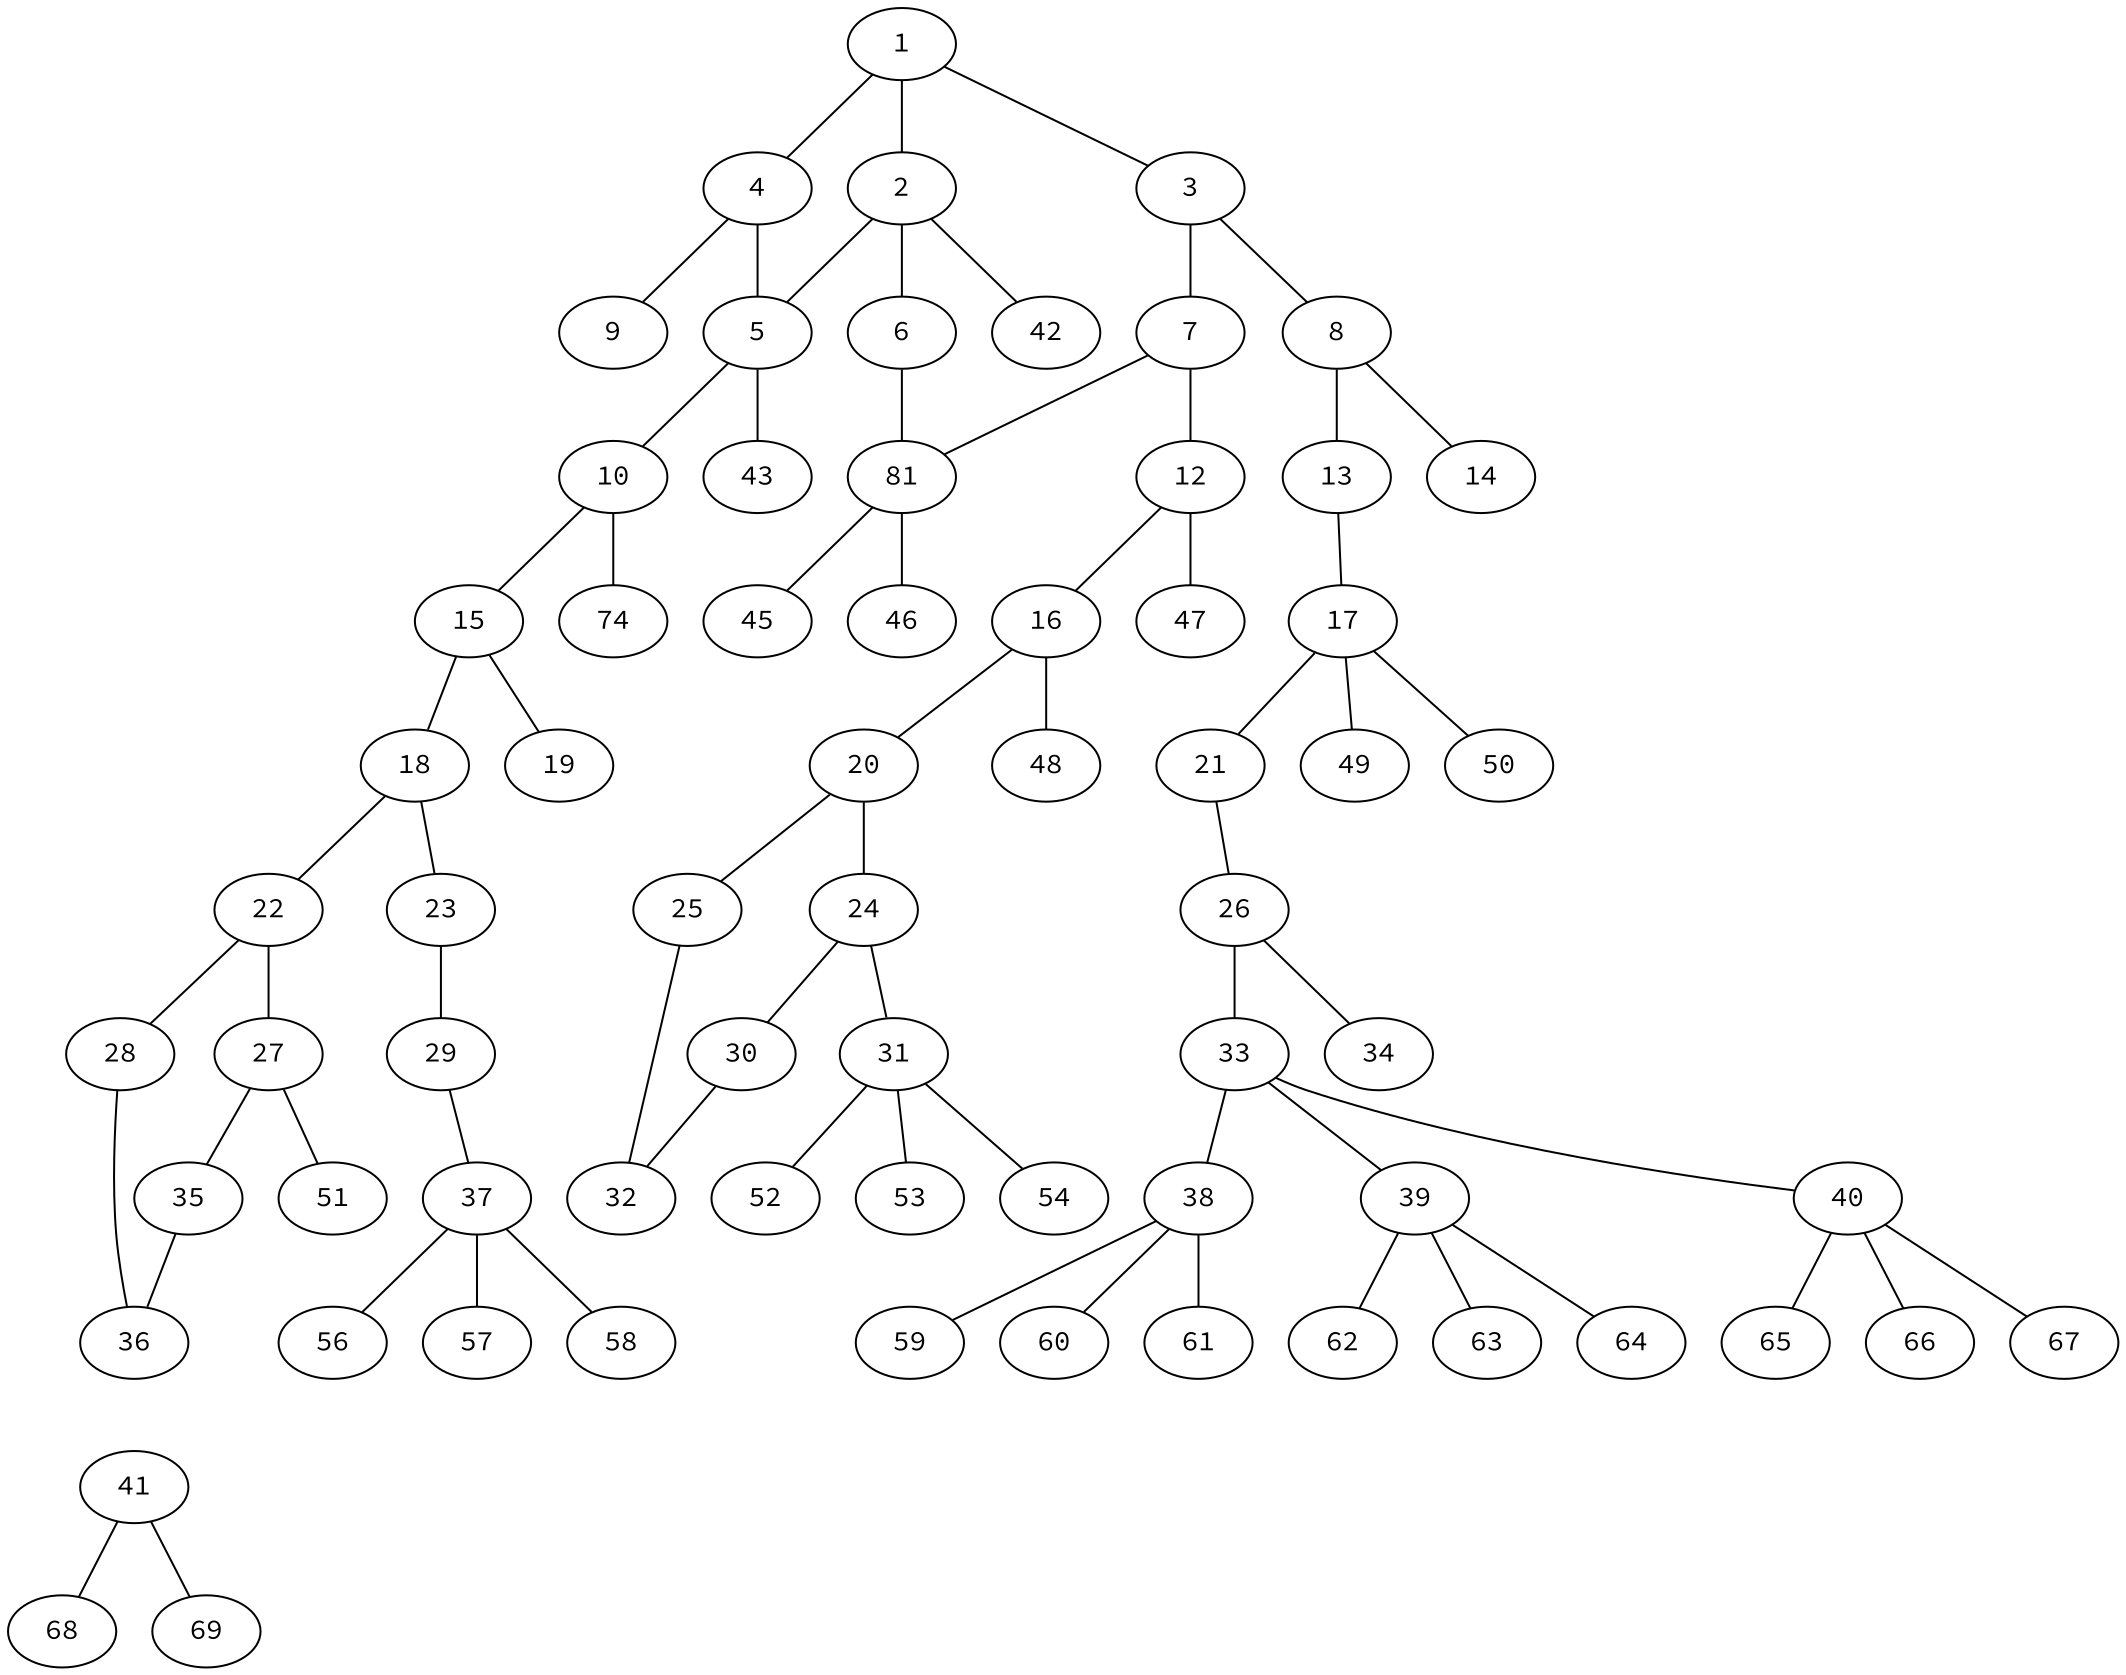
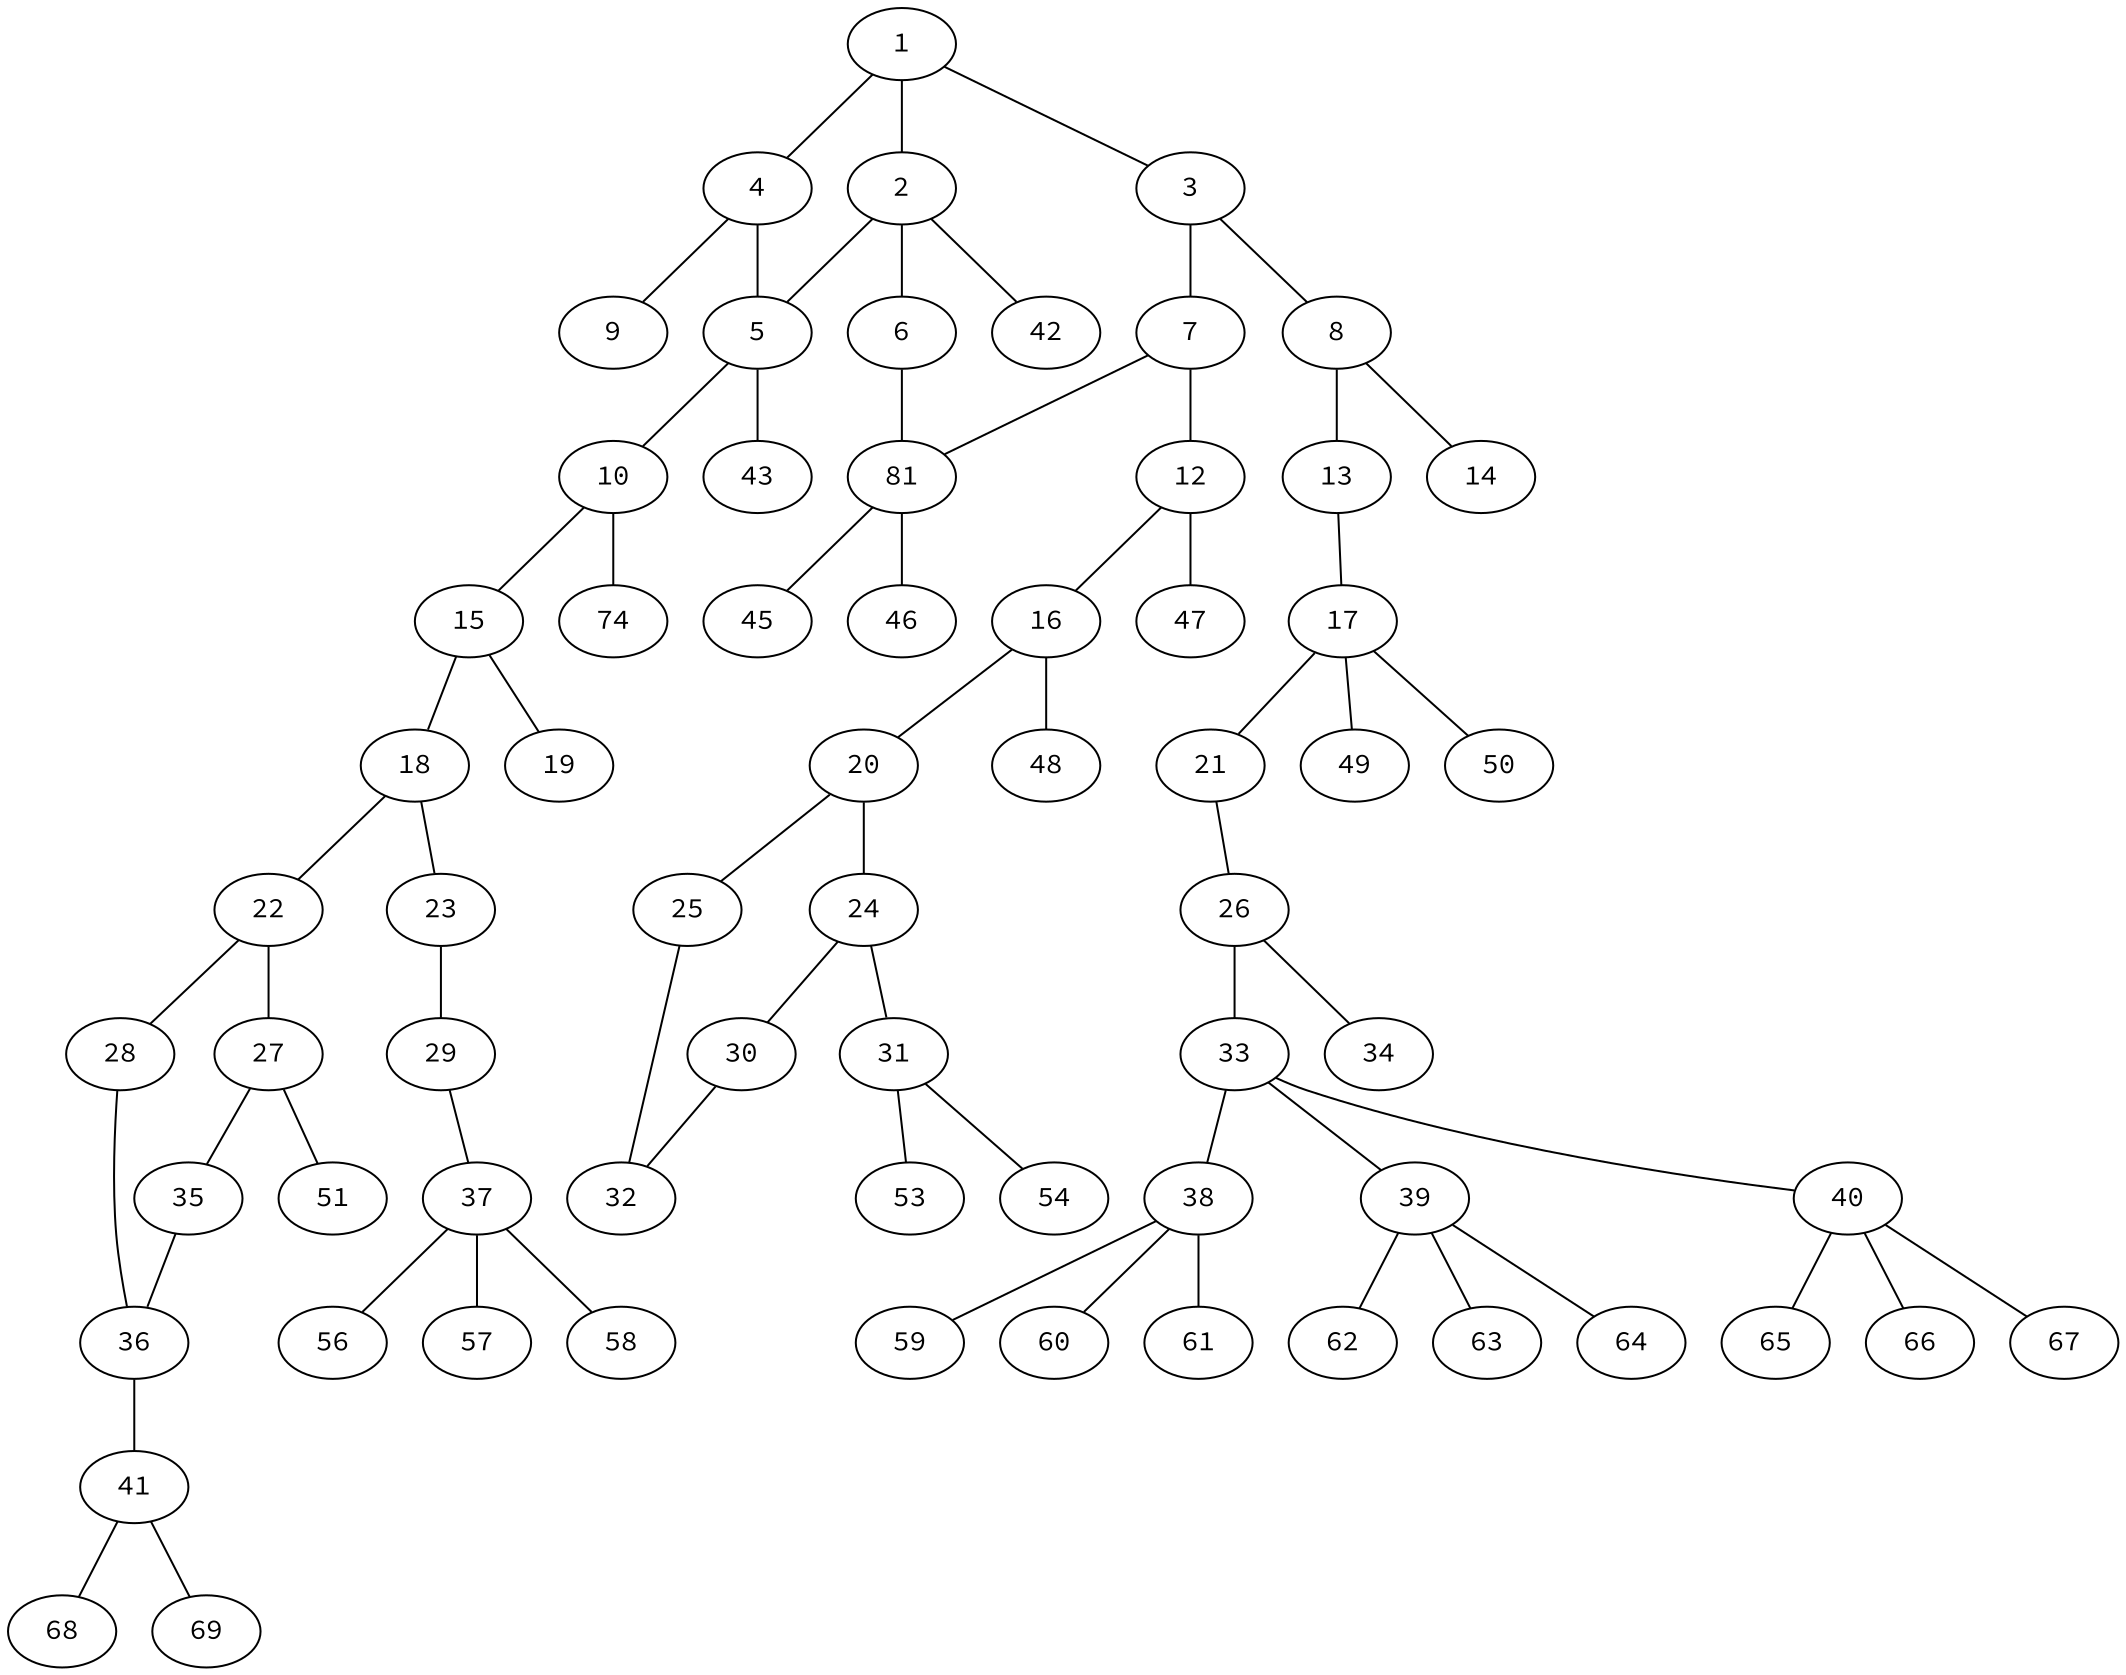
(766, 1198) -> none
none -> (134, 1415)
